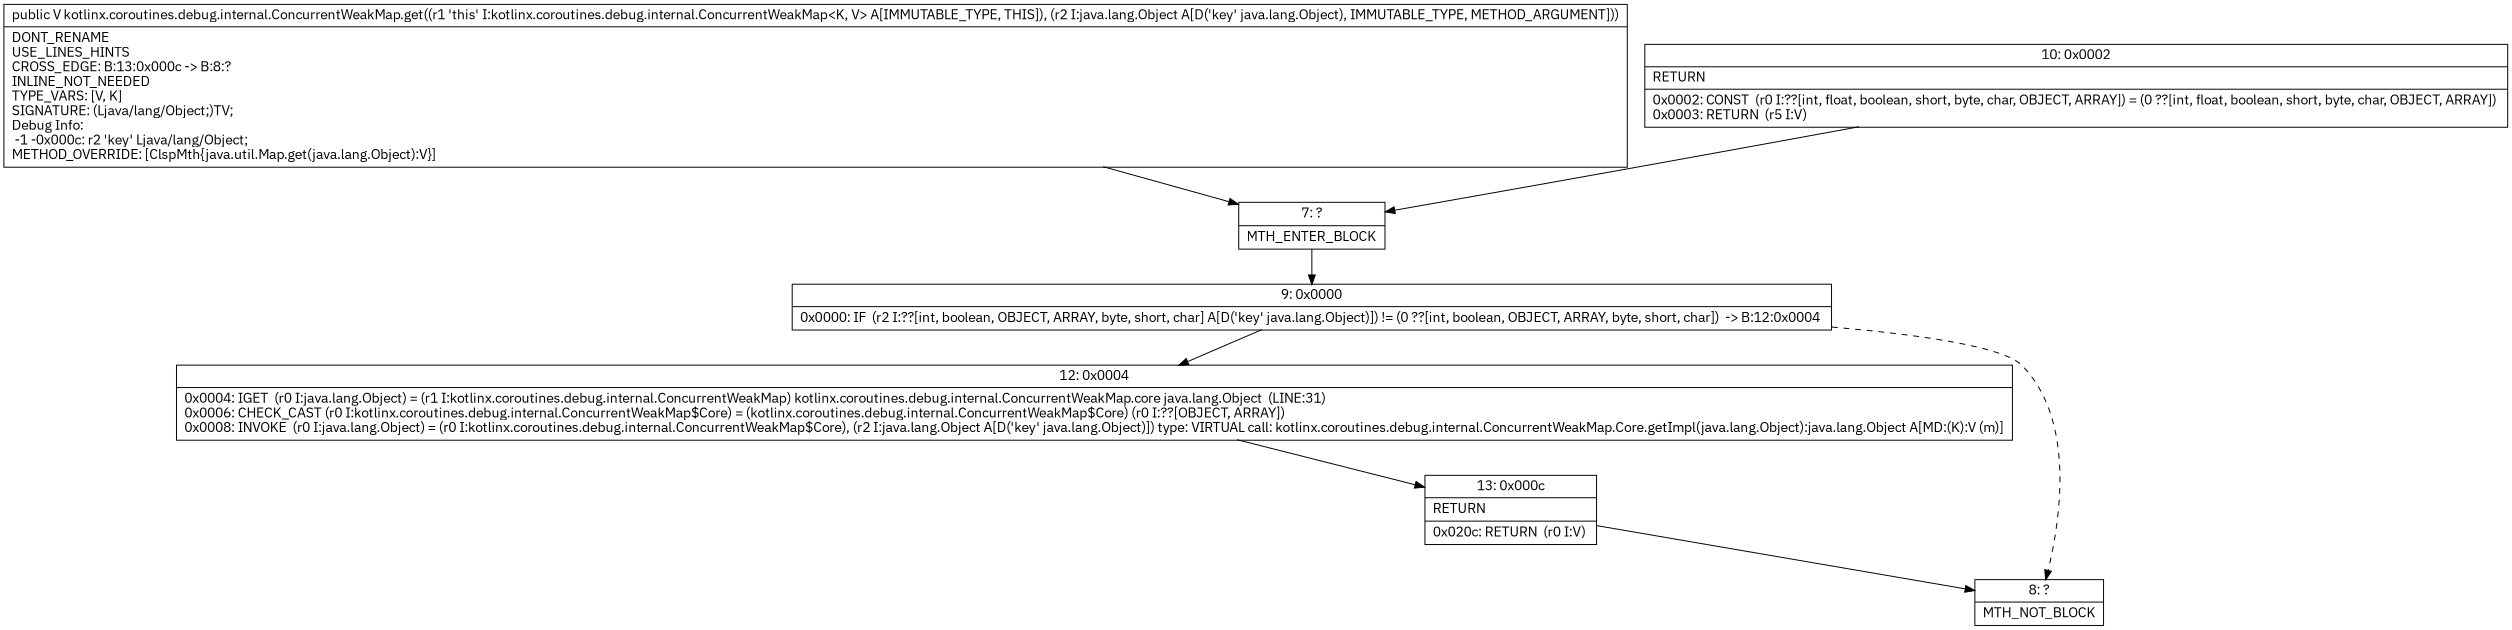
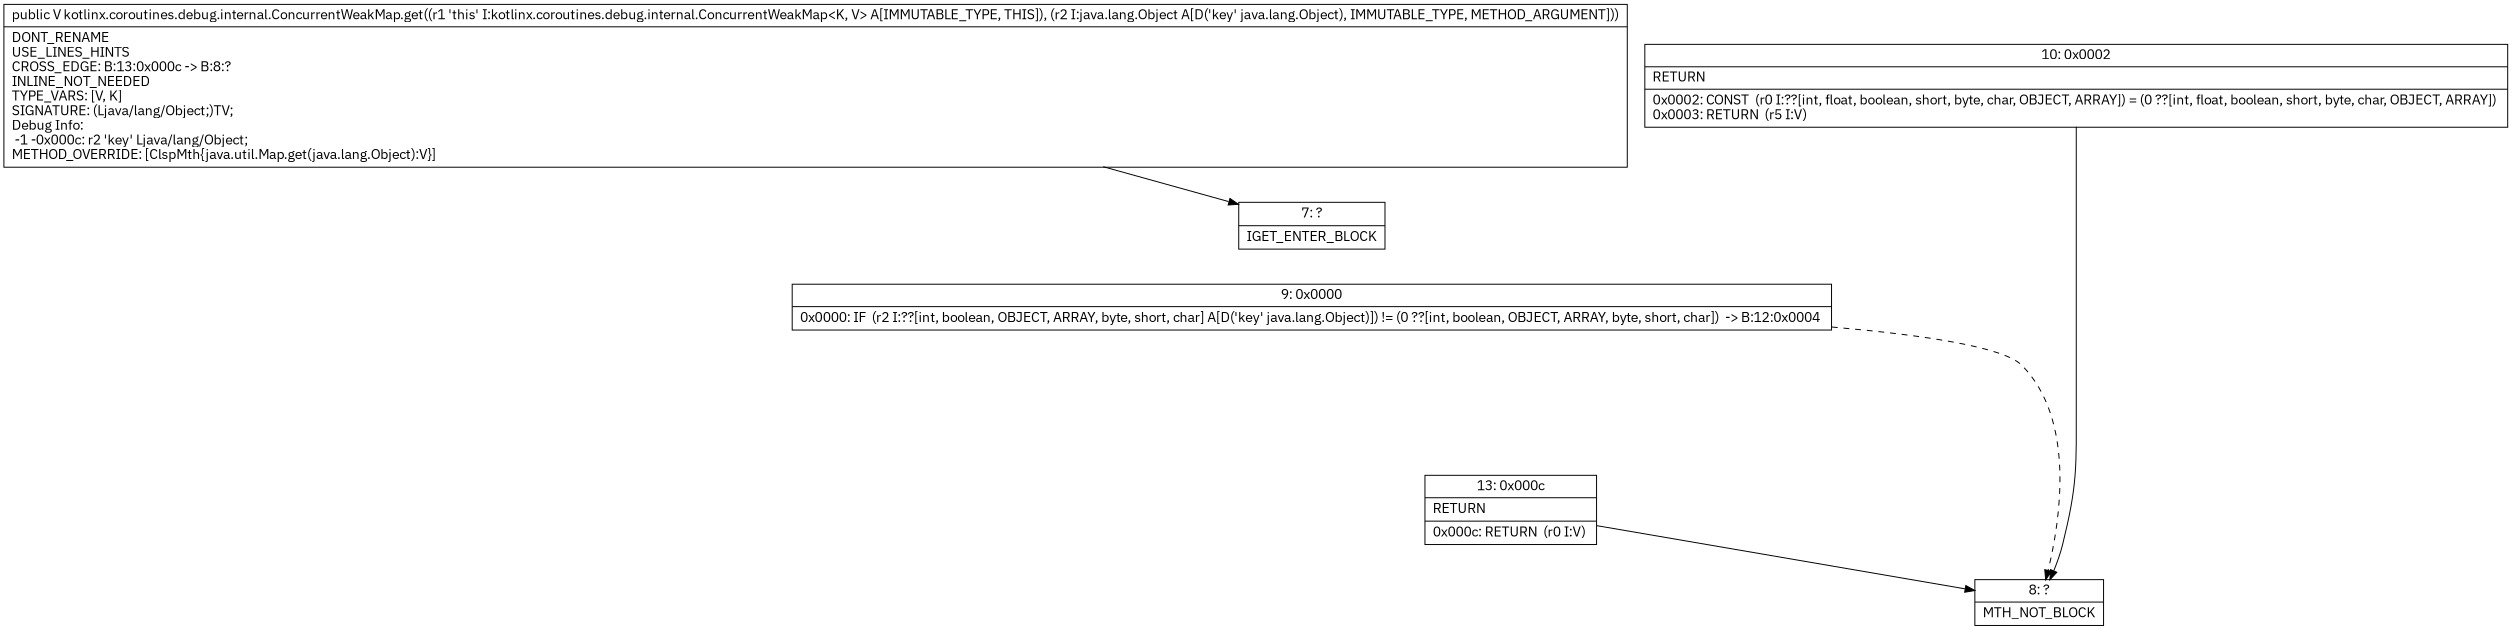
(1627, 169) -> (2076, 350)
(1311, 237) -> (1312, 237)
(1312, 262) -> none
(1094, 403) -> none
(1511, 532) -> (1511, 532)
